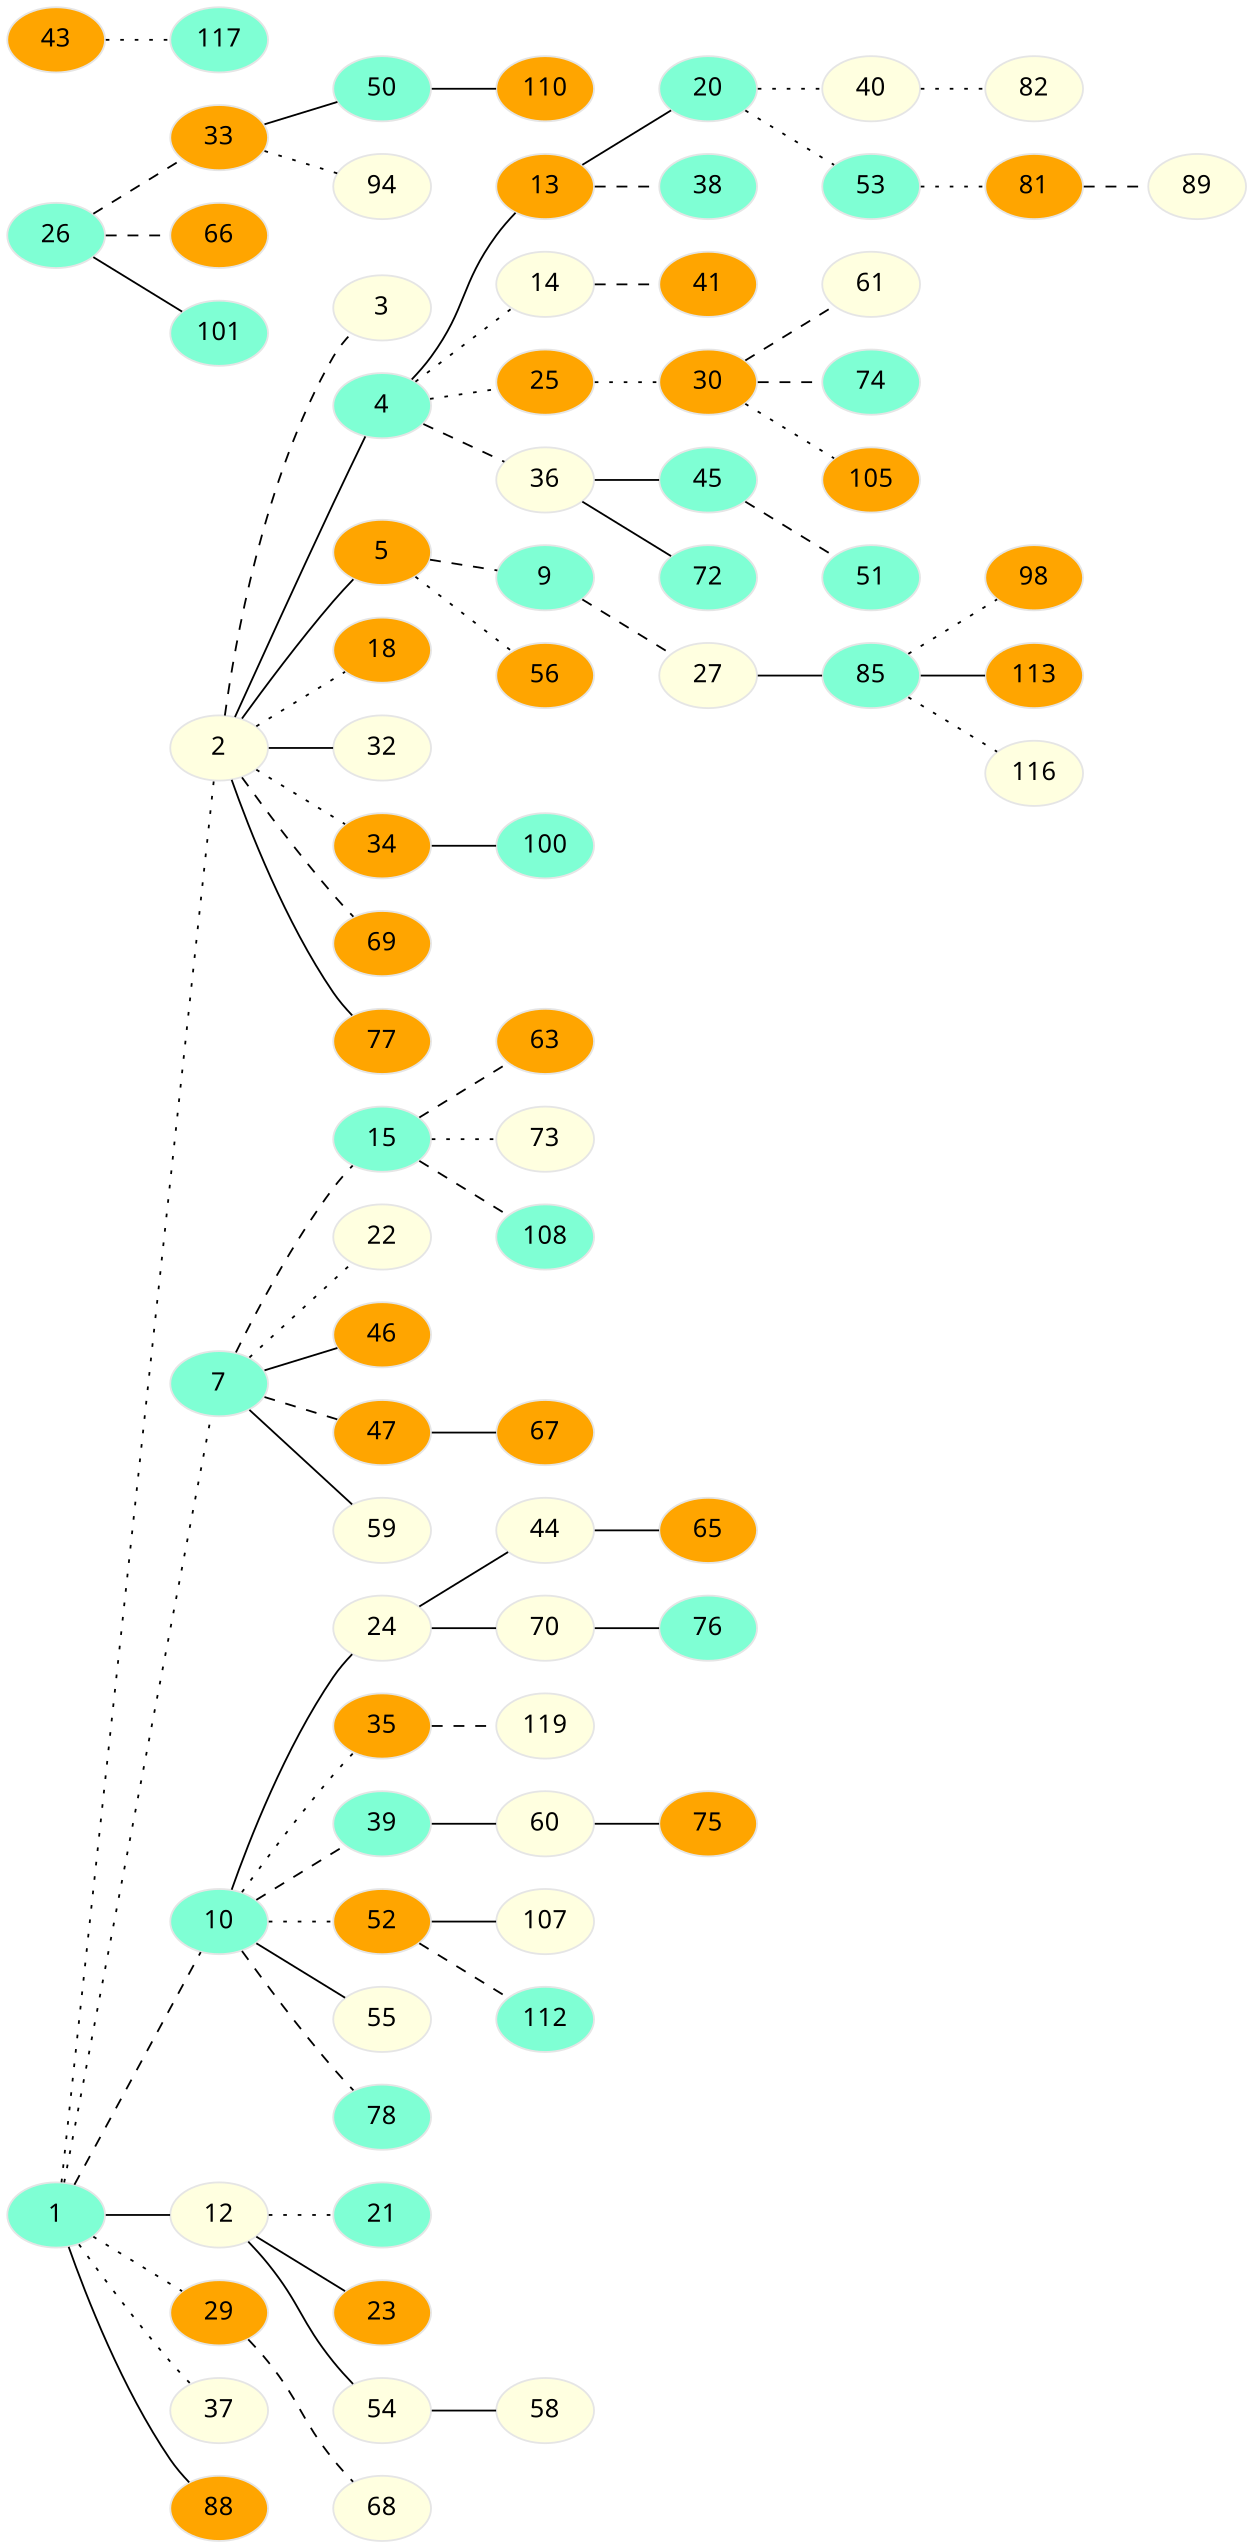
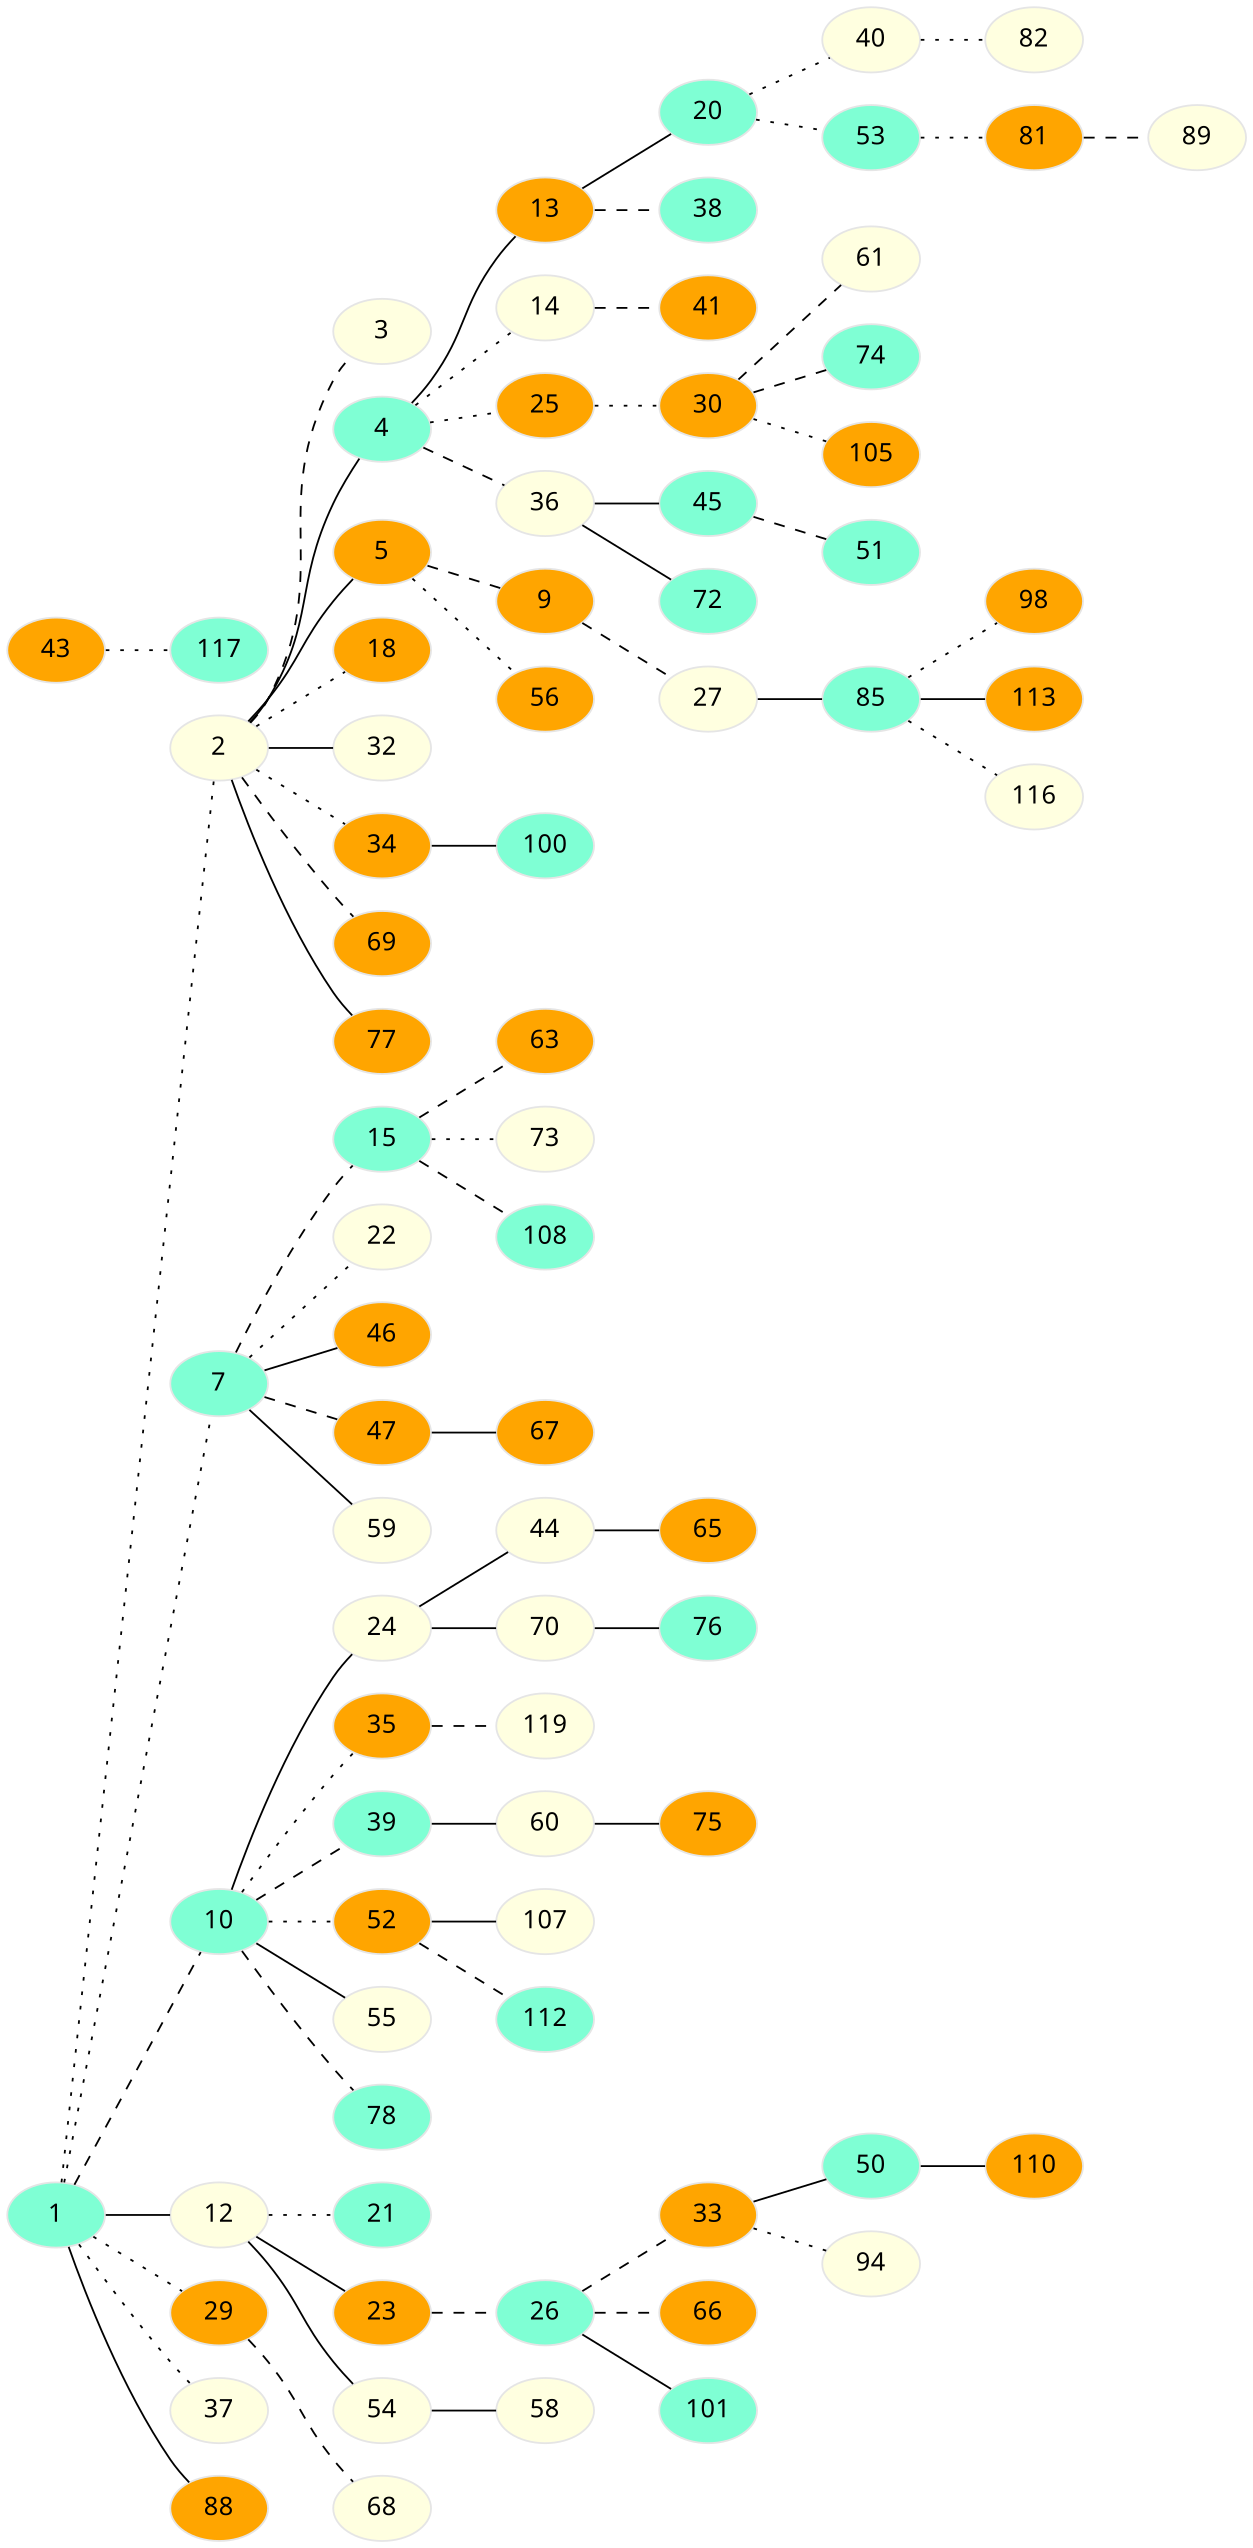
(545, 578) -> (545, 601)
none -> (464, 2313)
